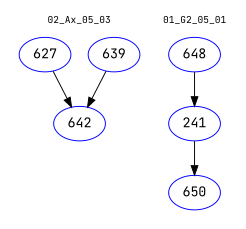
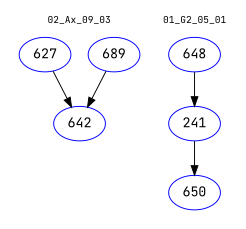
(80, 21) -> (80, 21)
(114, 55) -> (114, 55)
